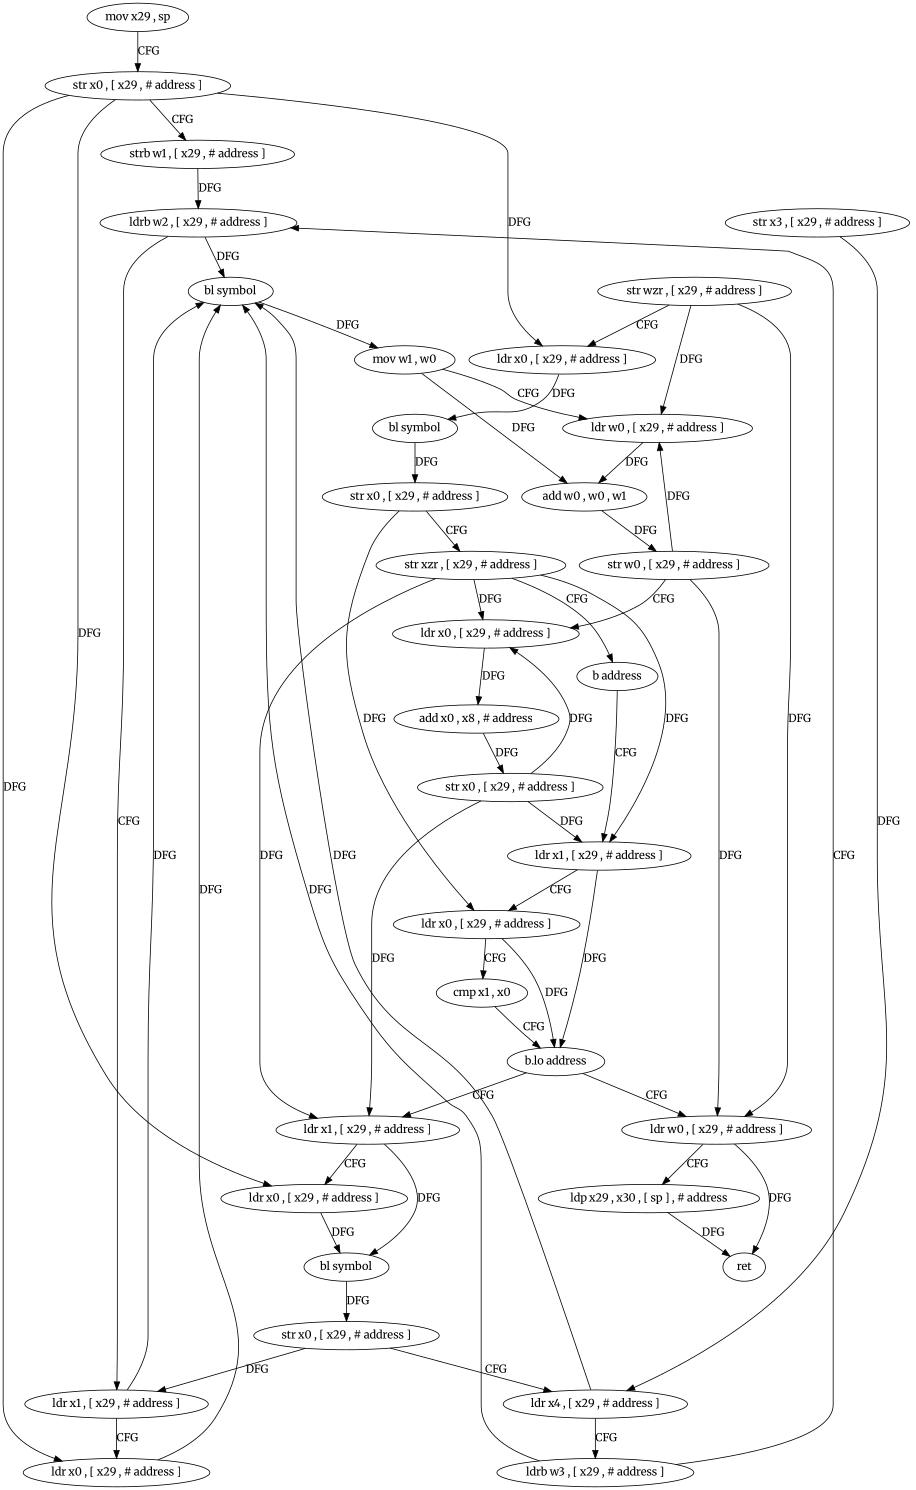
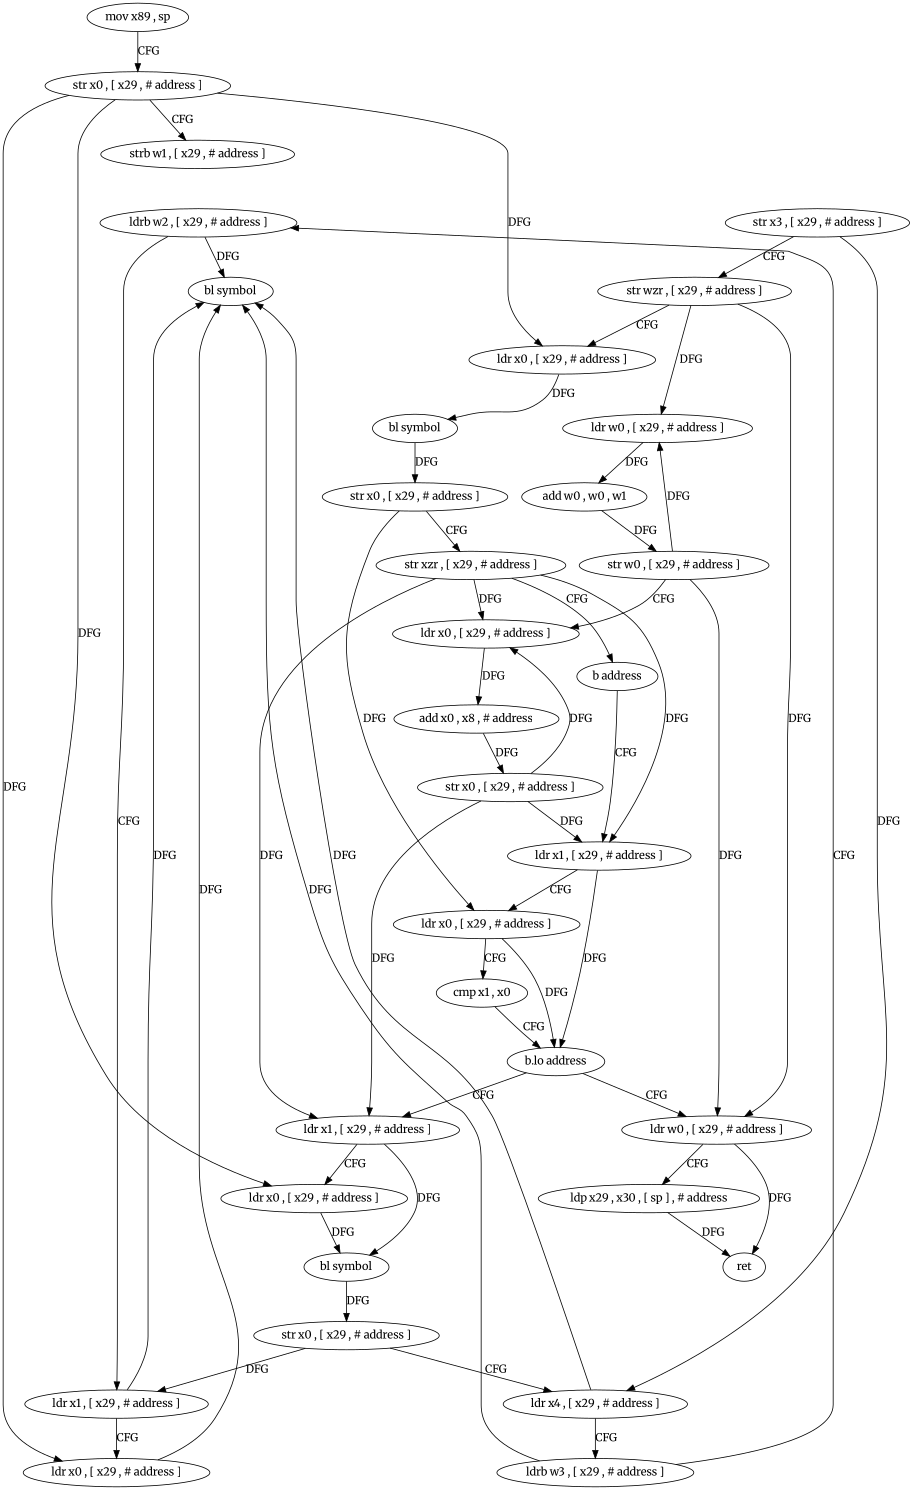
(138, 17) -> (138, 17)
(198, 185) -> none
none -> (760, 255)
(405, 360) -> none
